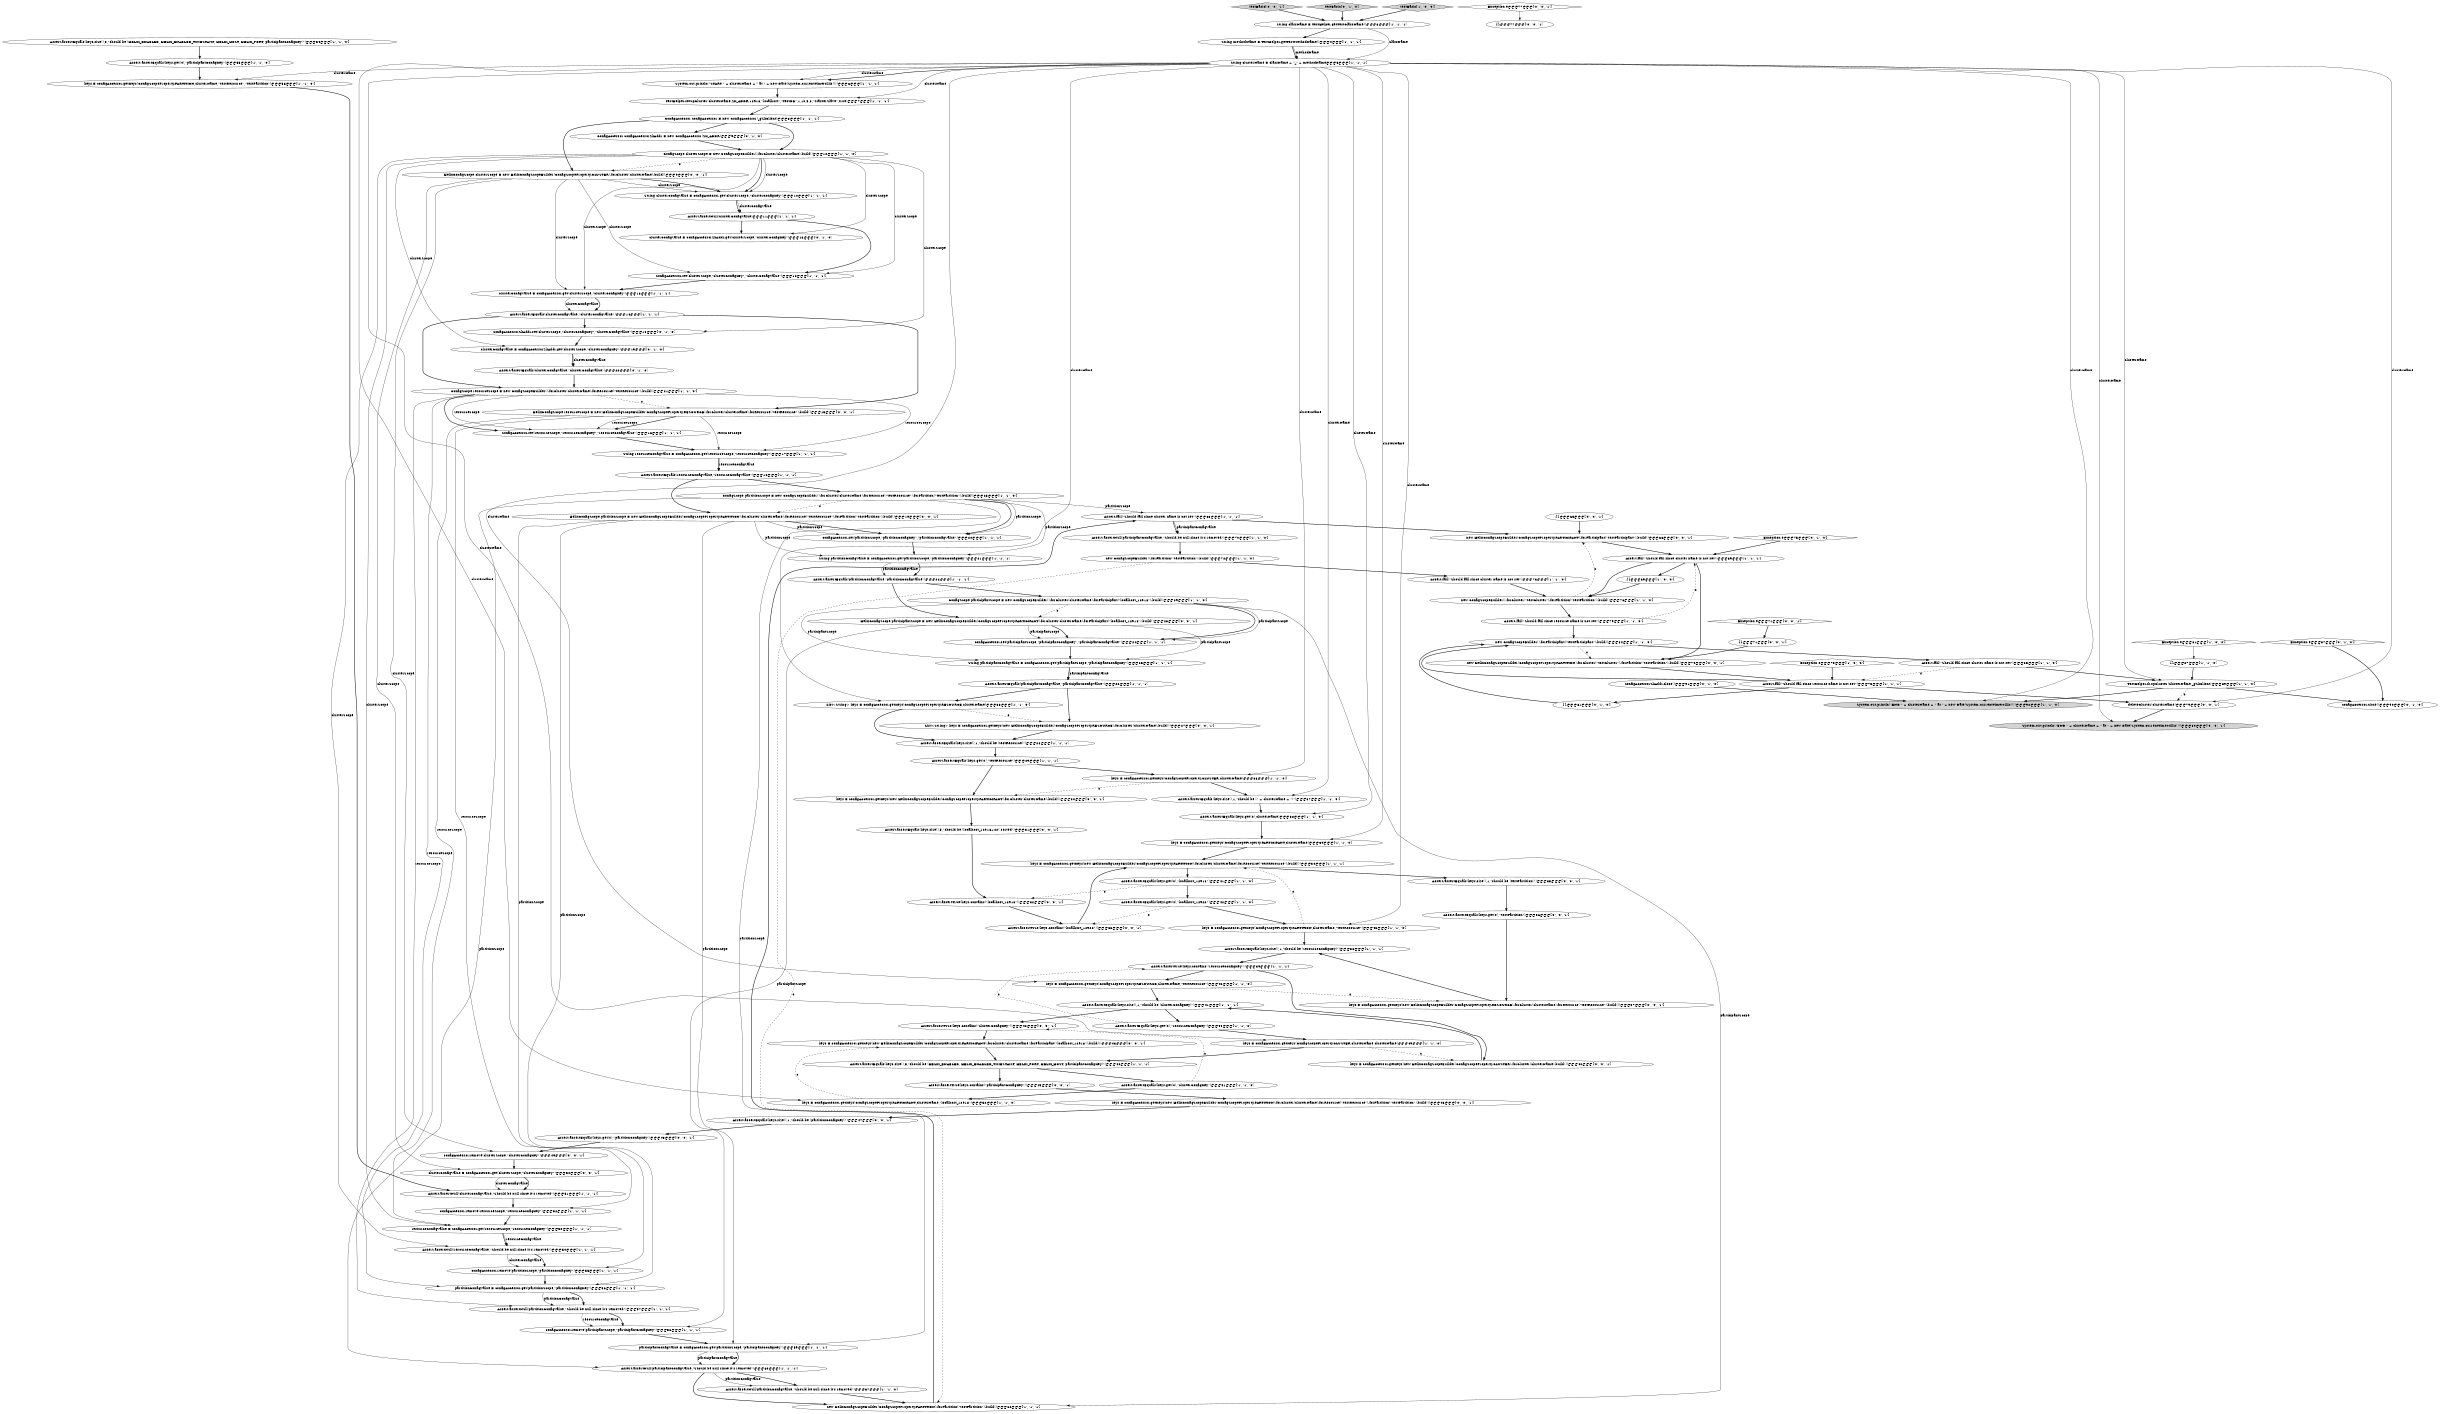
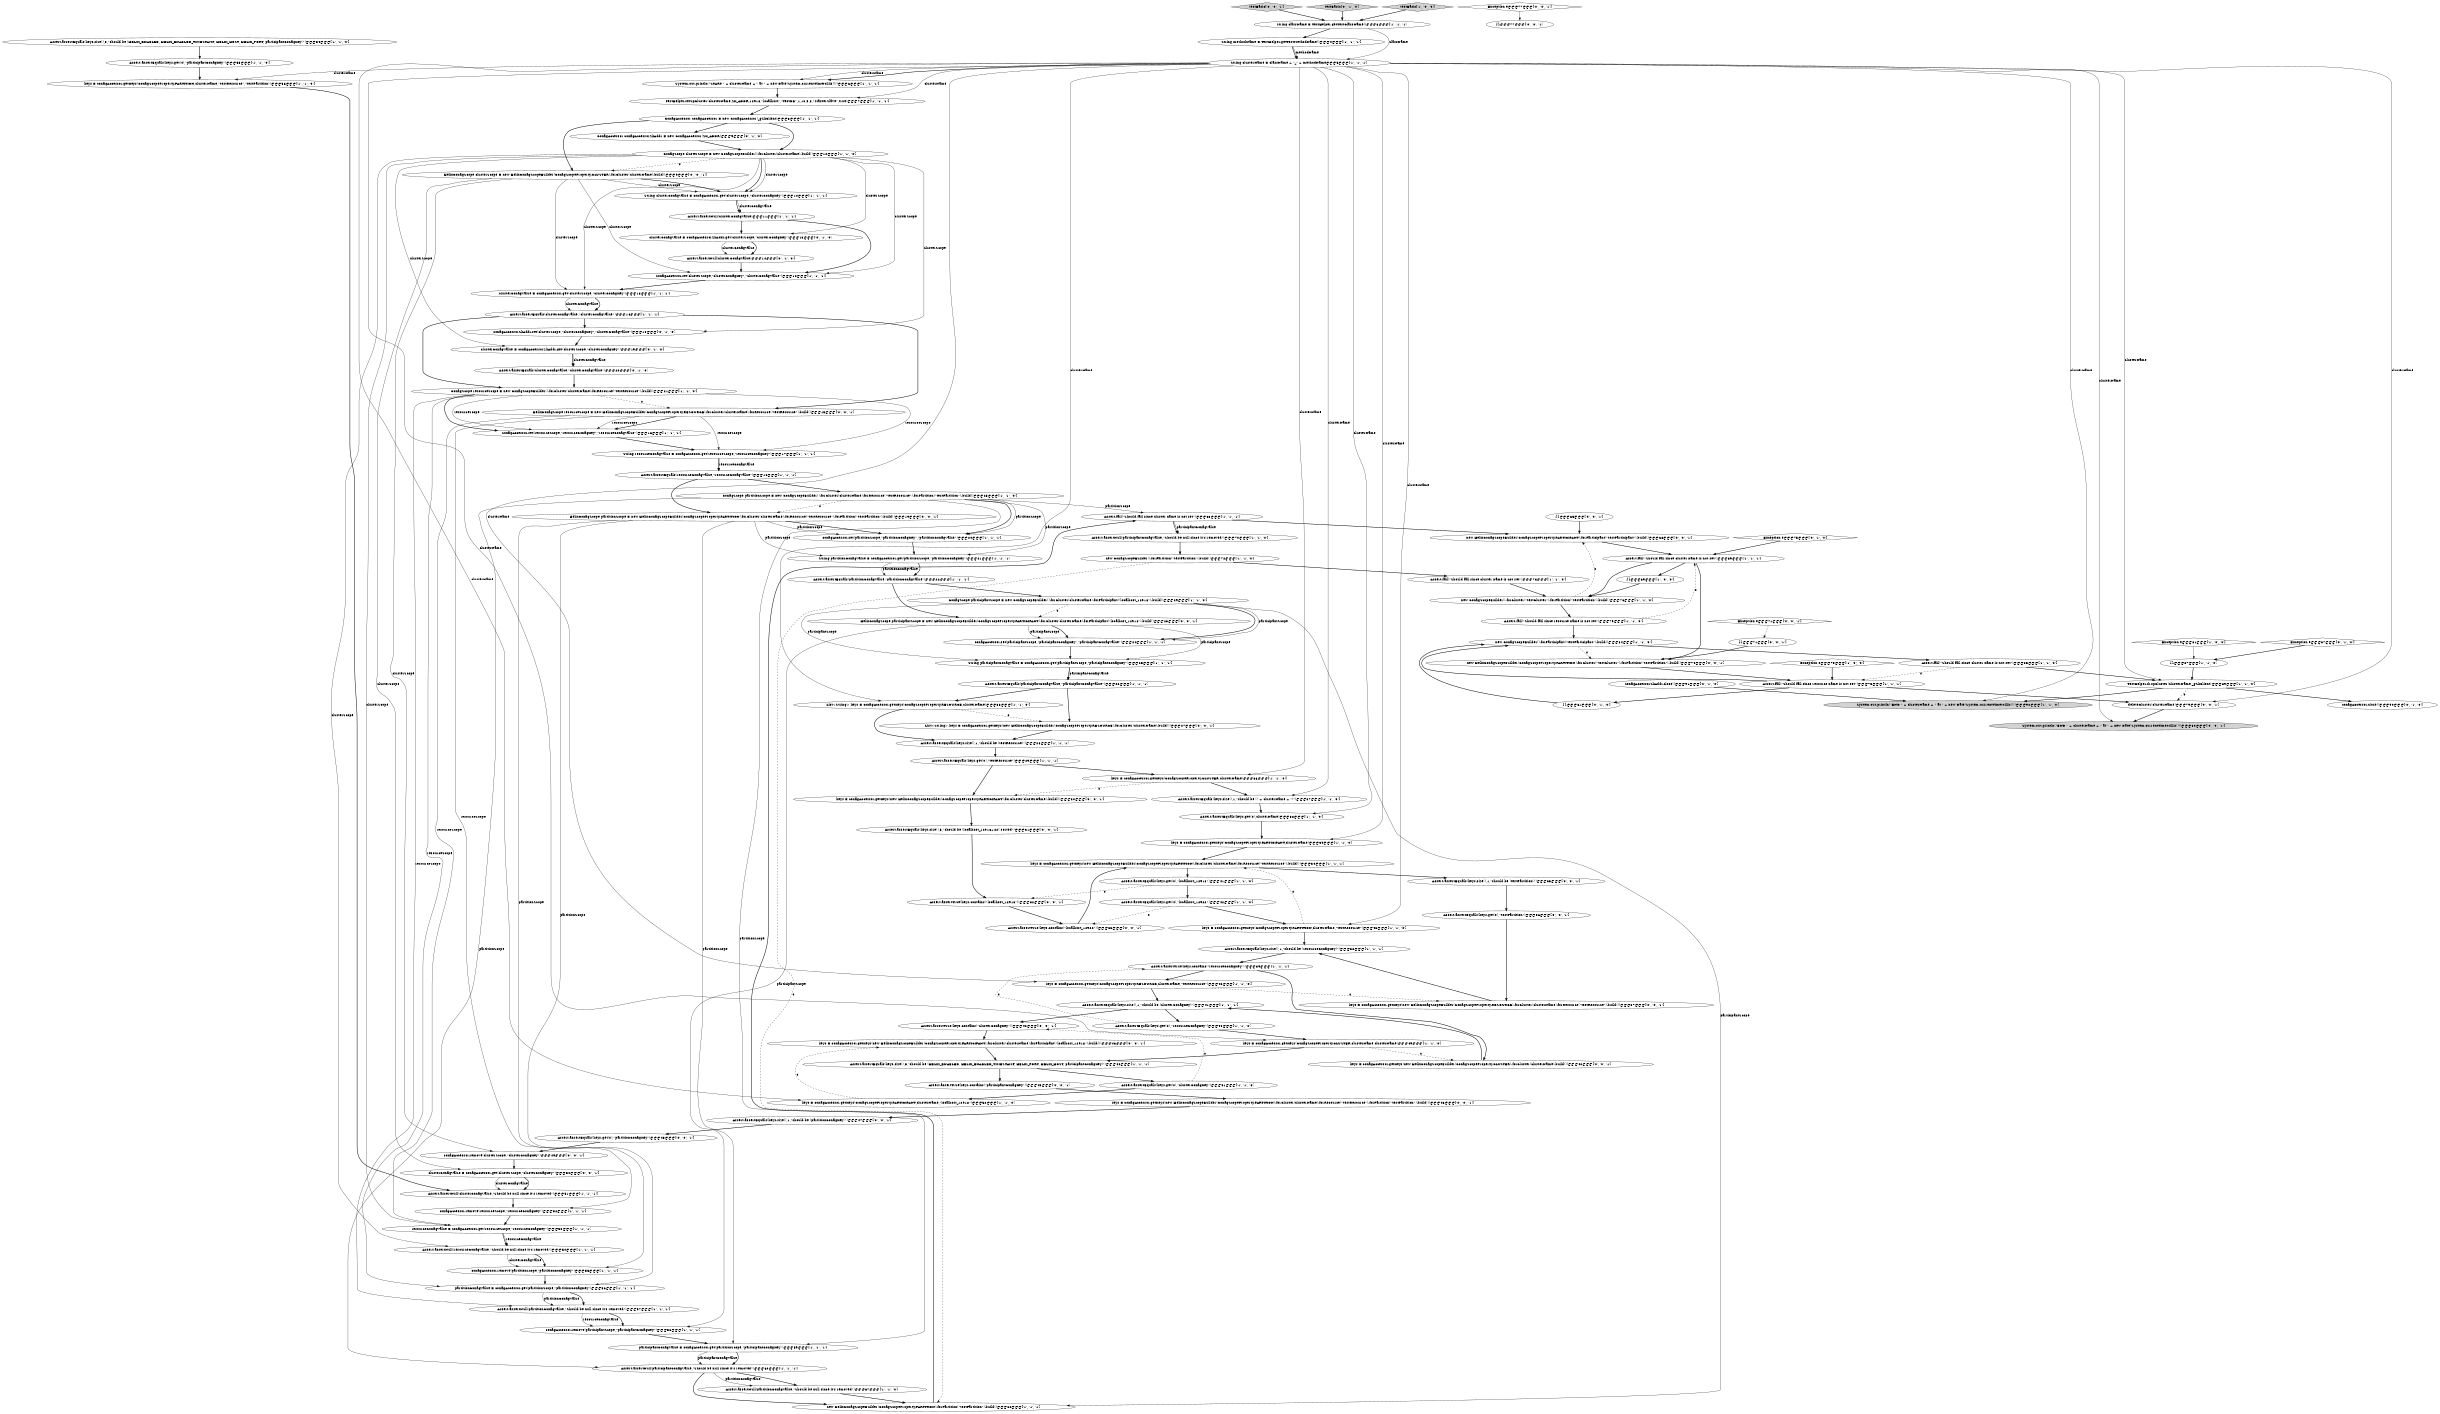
none -> (741, 259)
(1767, 631) -> (1767, 631)
(2365, 665) -> (2261, 652)
